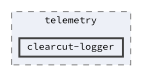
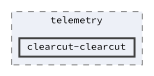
(71, 47) -> (77, 47)
